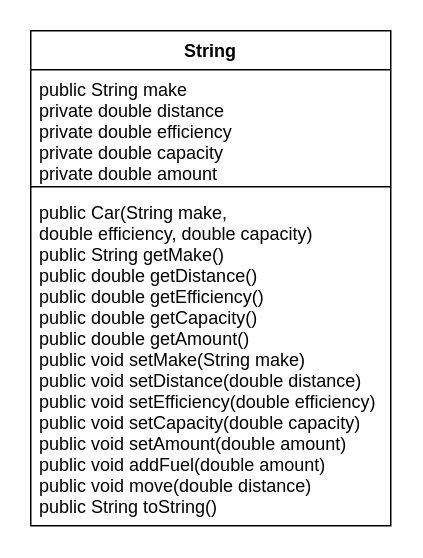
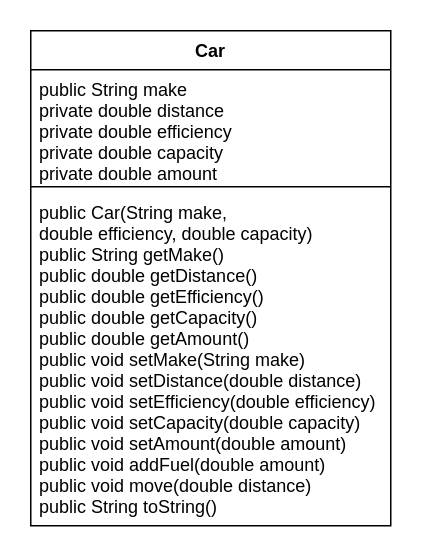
(210, 51) -> (210, 51)
